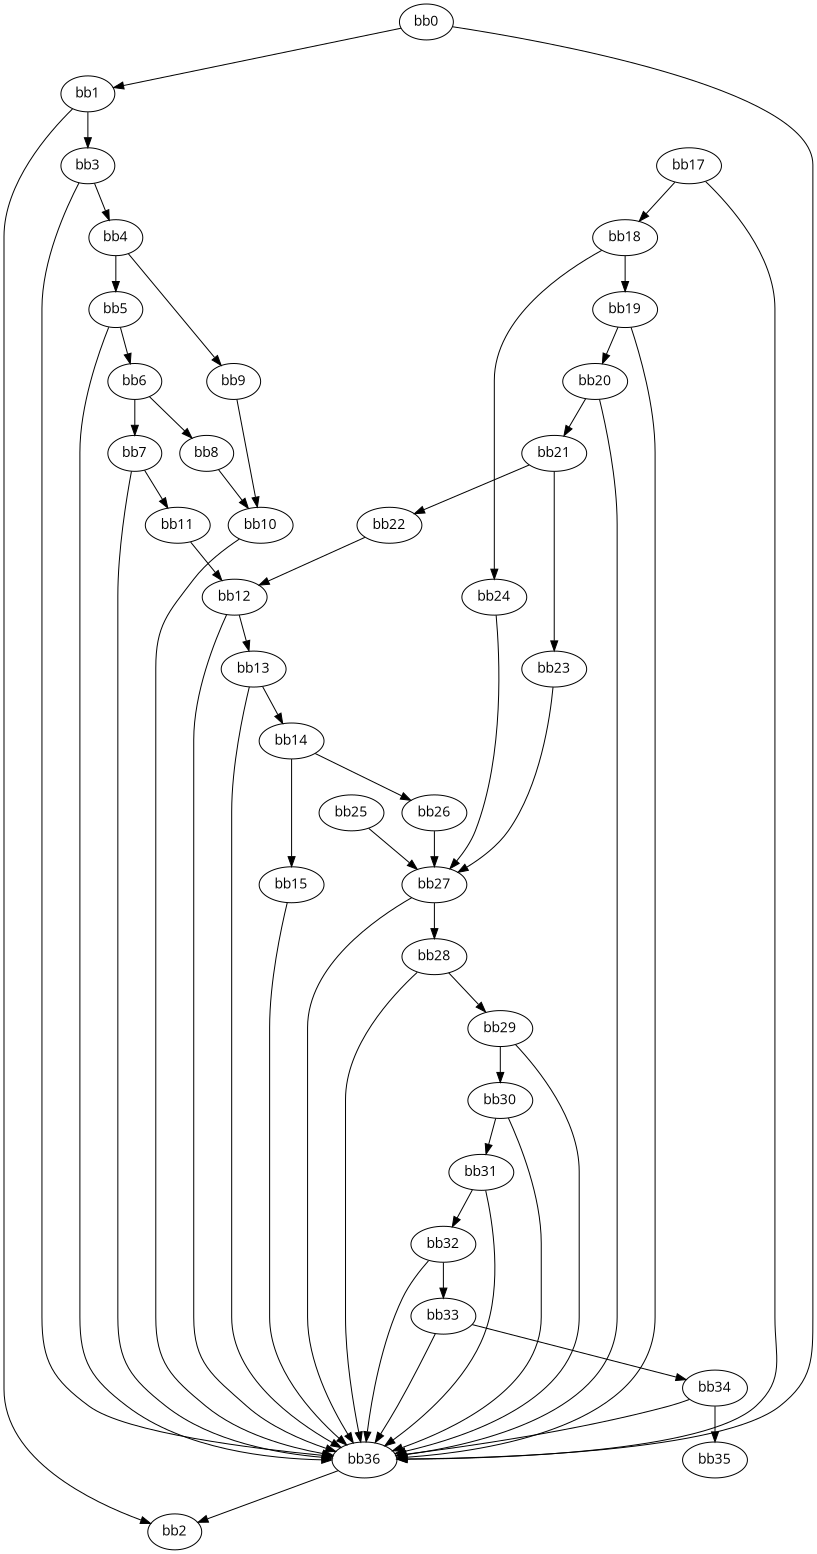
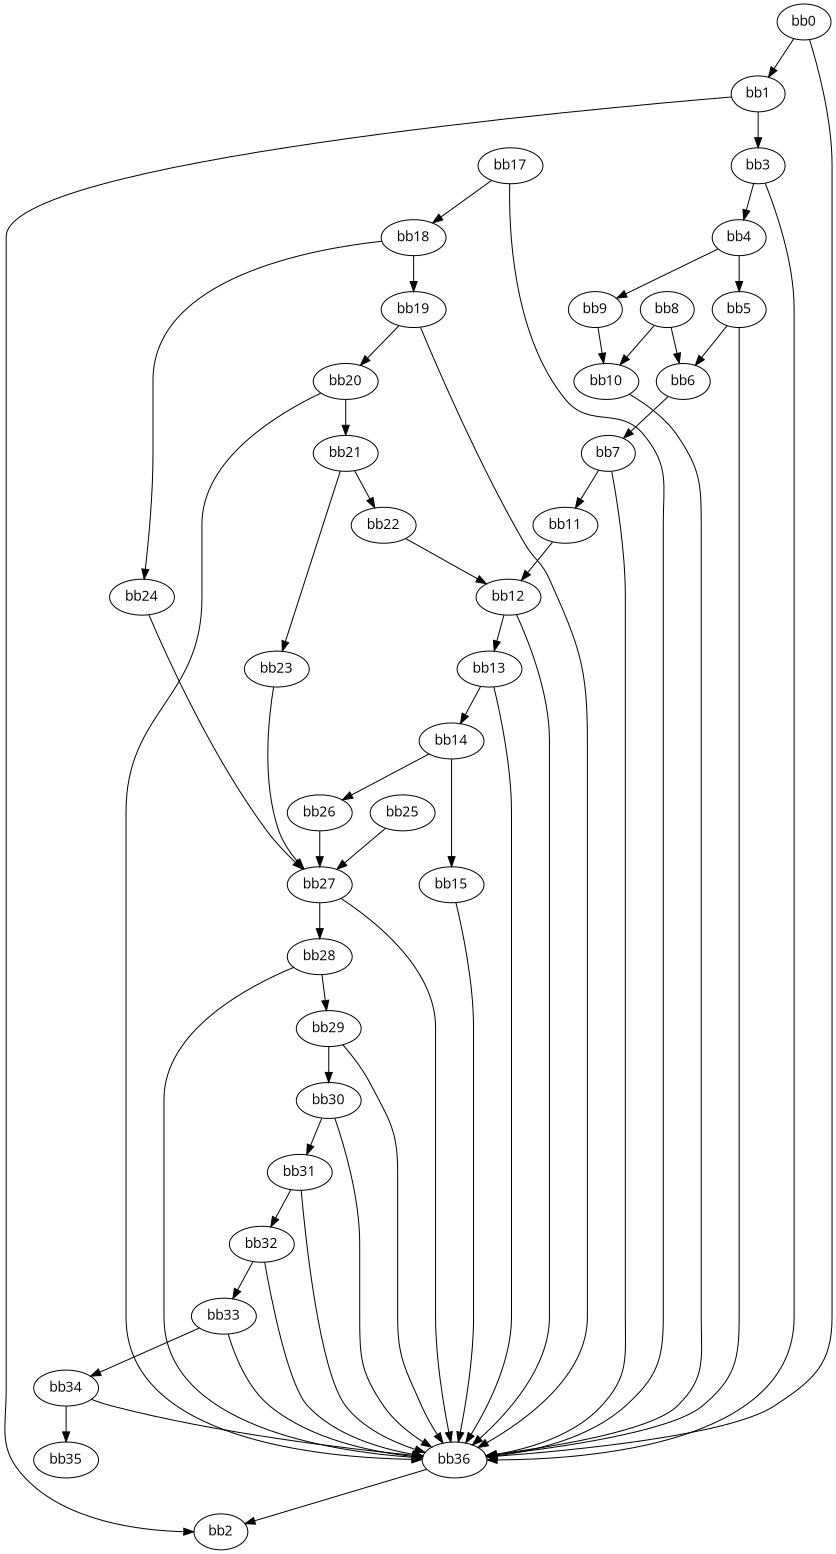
(167, 414) -> (674, 340)
